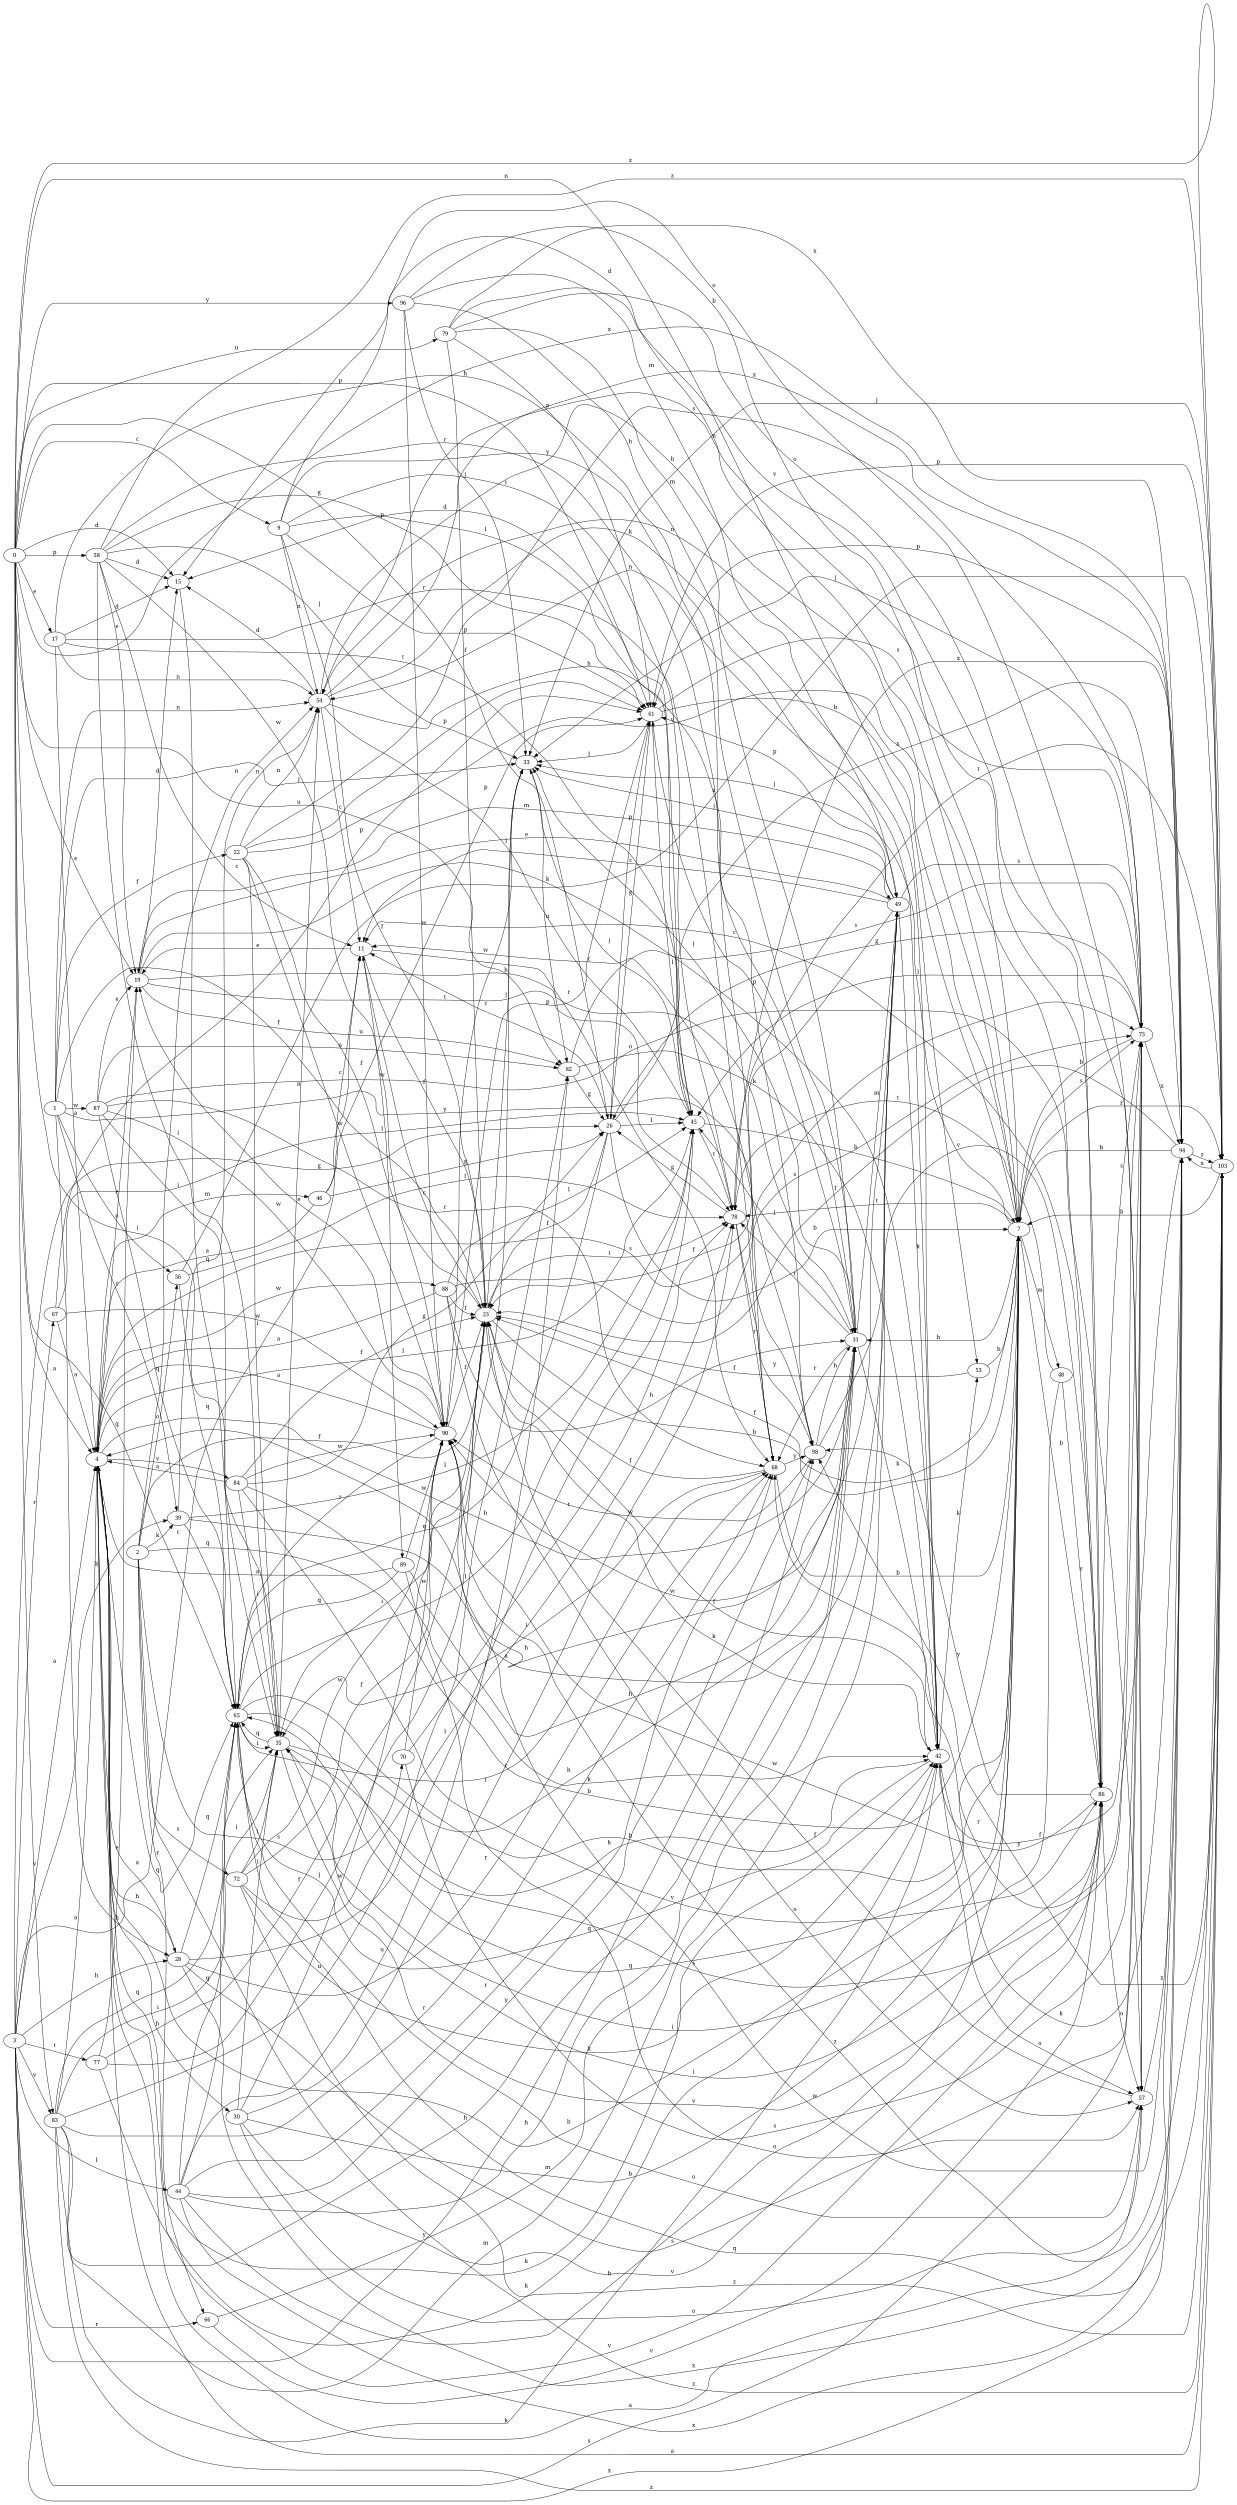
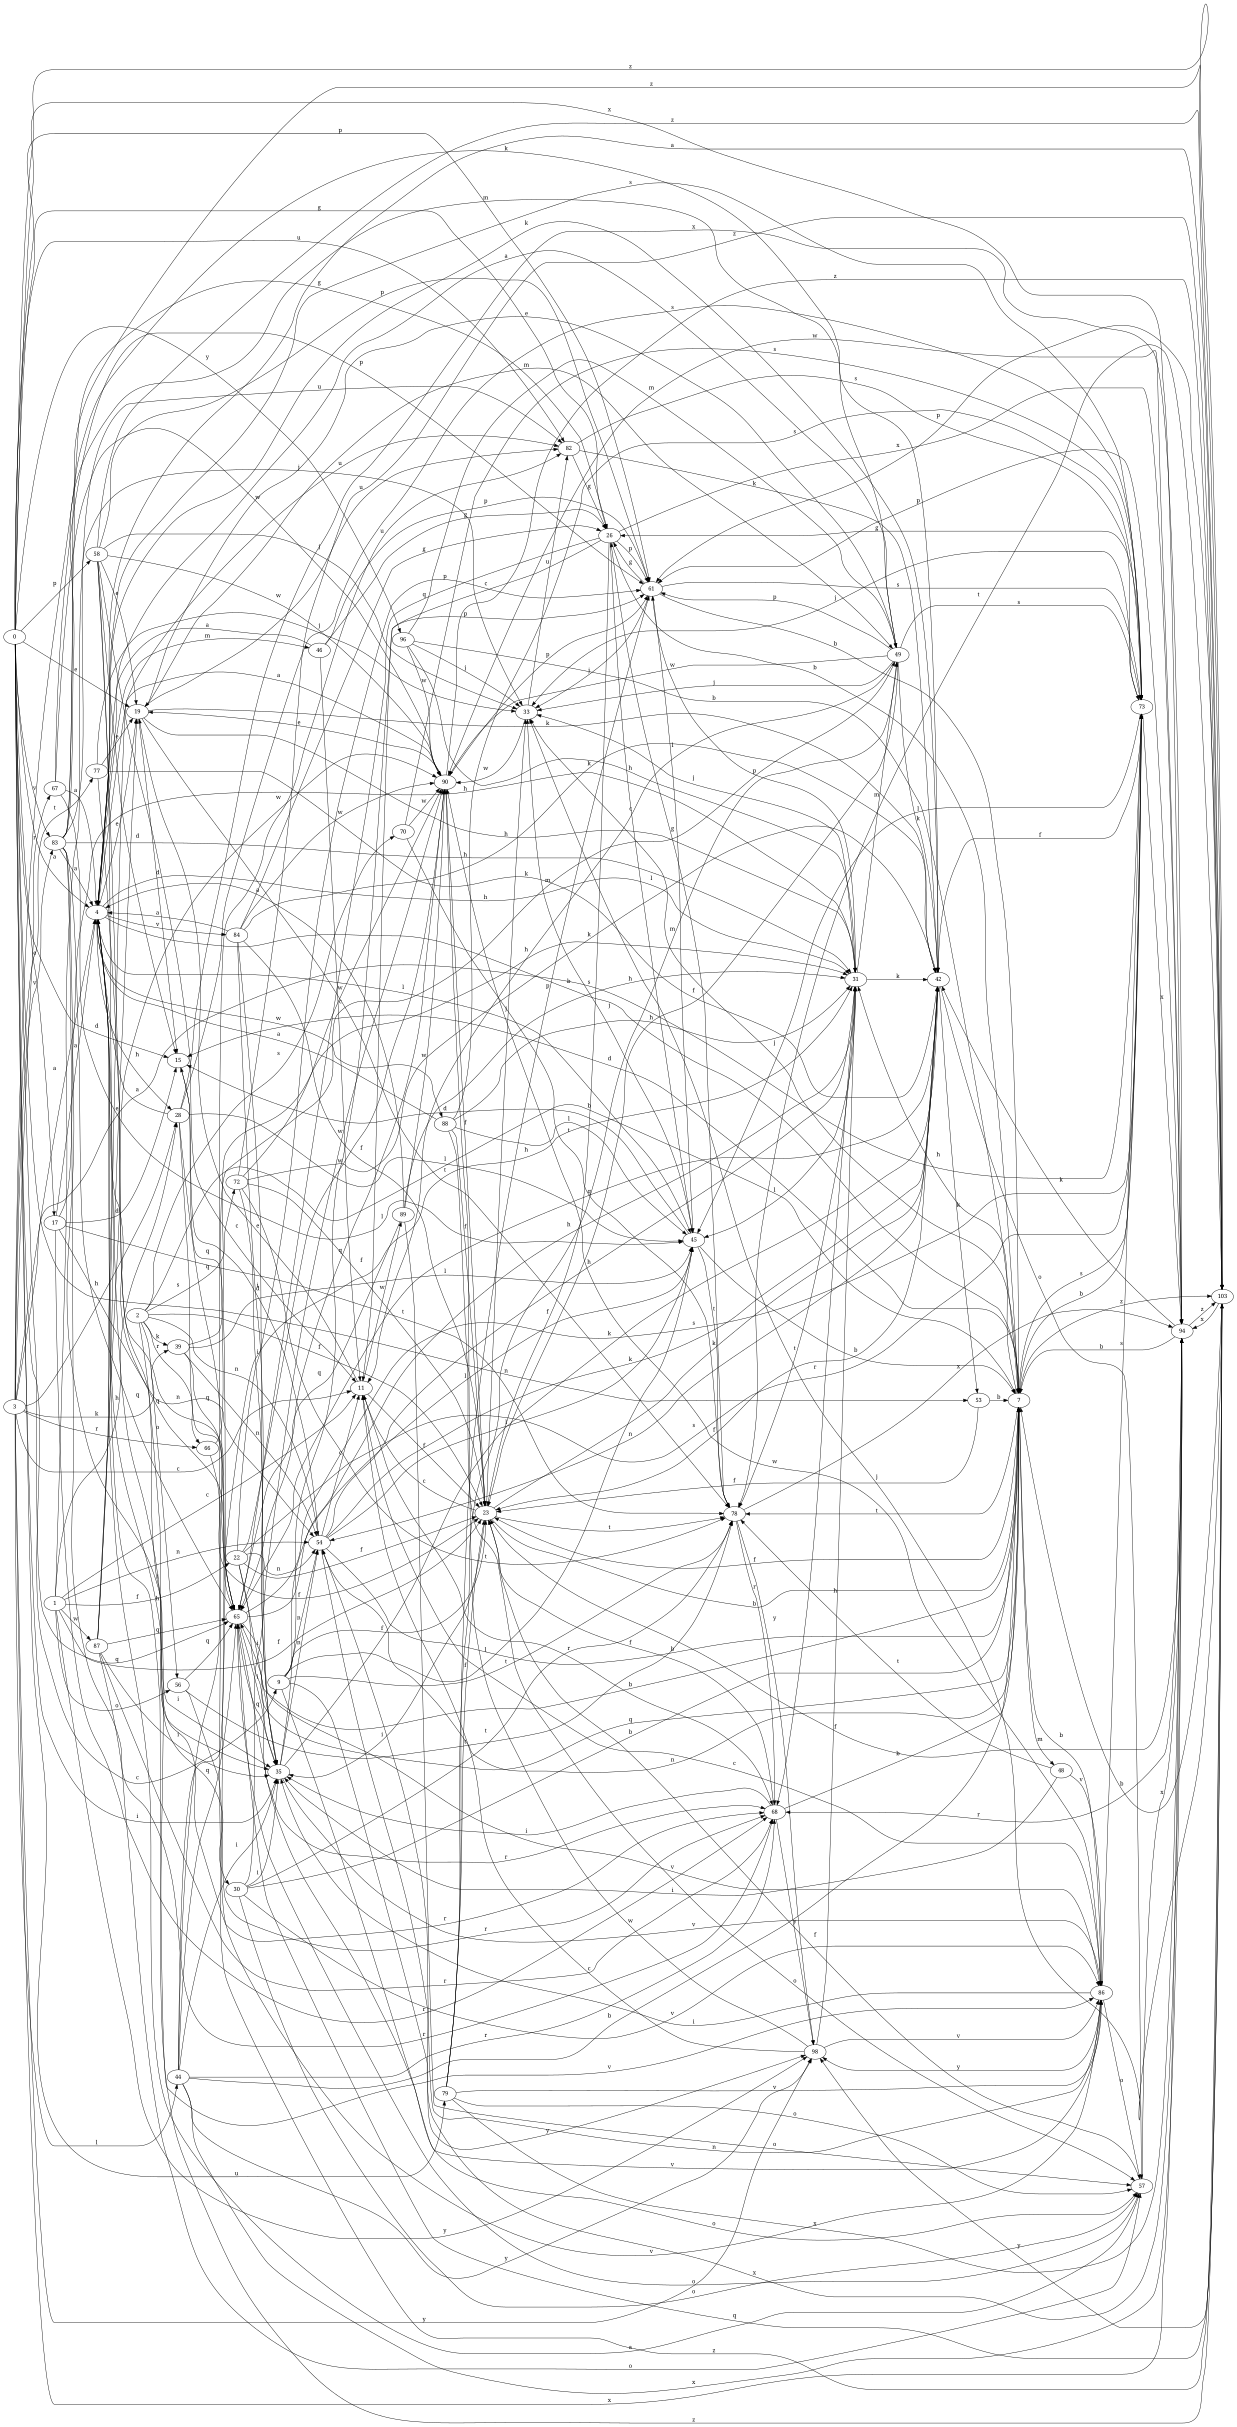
(121, 1300) -> (211, 1502)
(340, 1497) -> (340, 1250)
